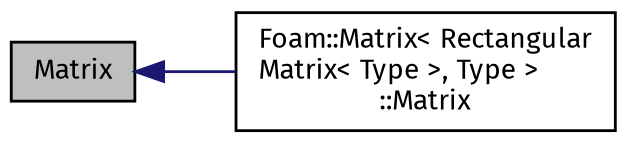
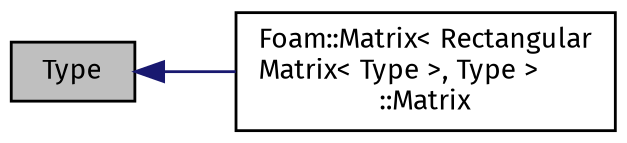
(73, 72) -> (73, 72)
